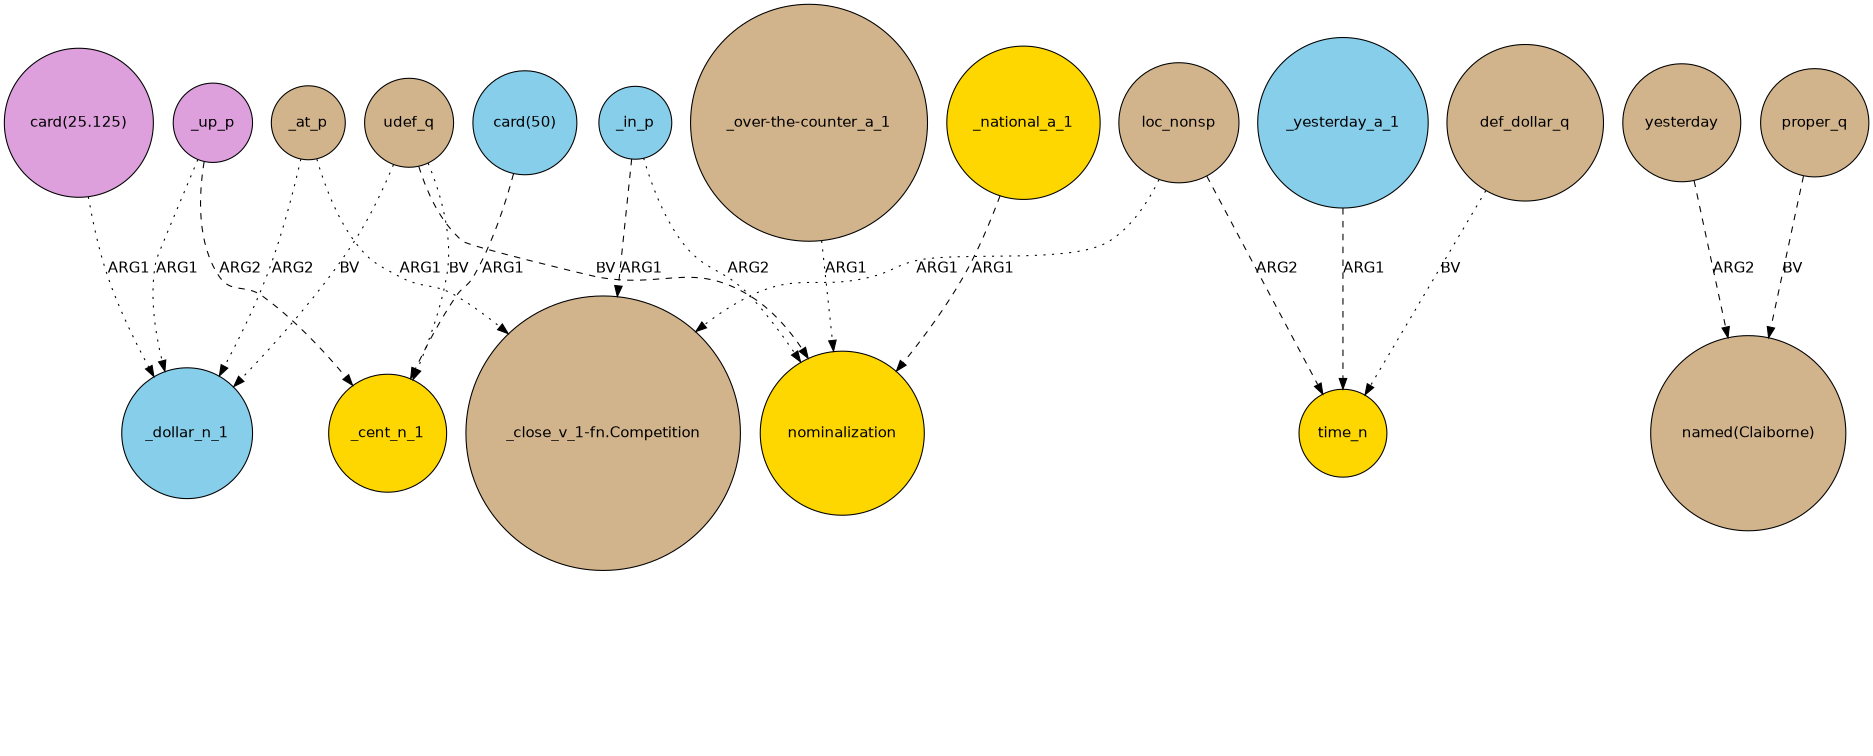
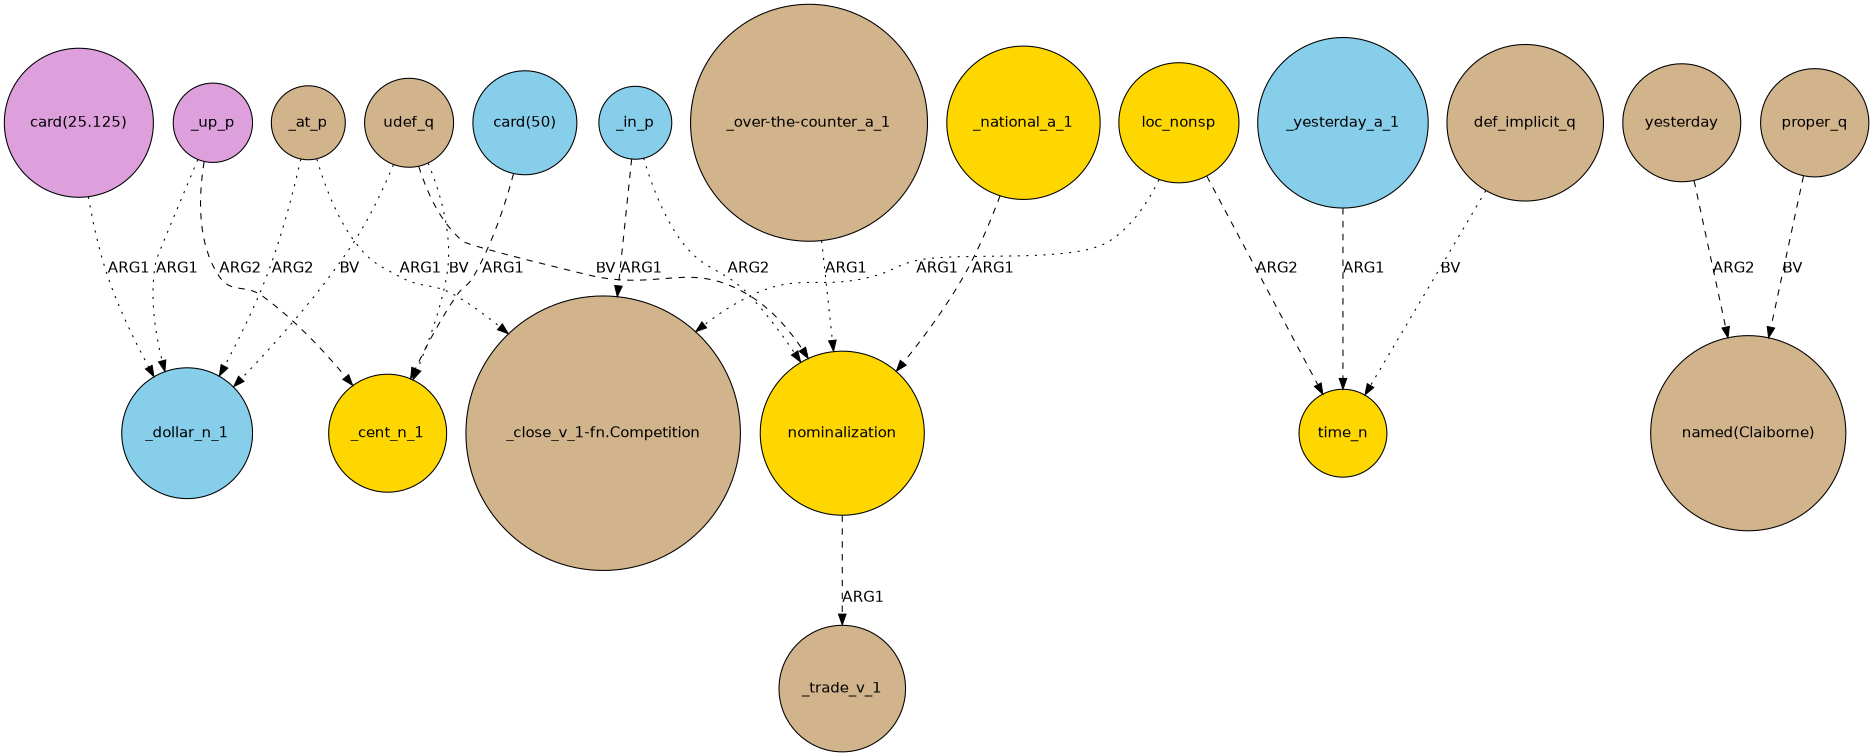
(1179, 123) -> (1179, 123)
(1525, 123) -> (1525, 123)
none -> (842, 689)
